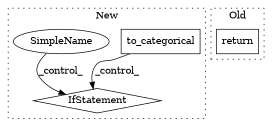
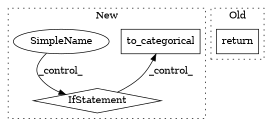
(104, 61) -> (138, 79)
